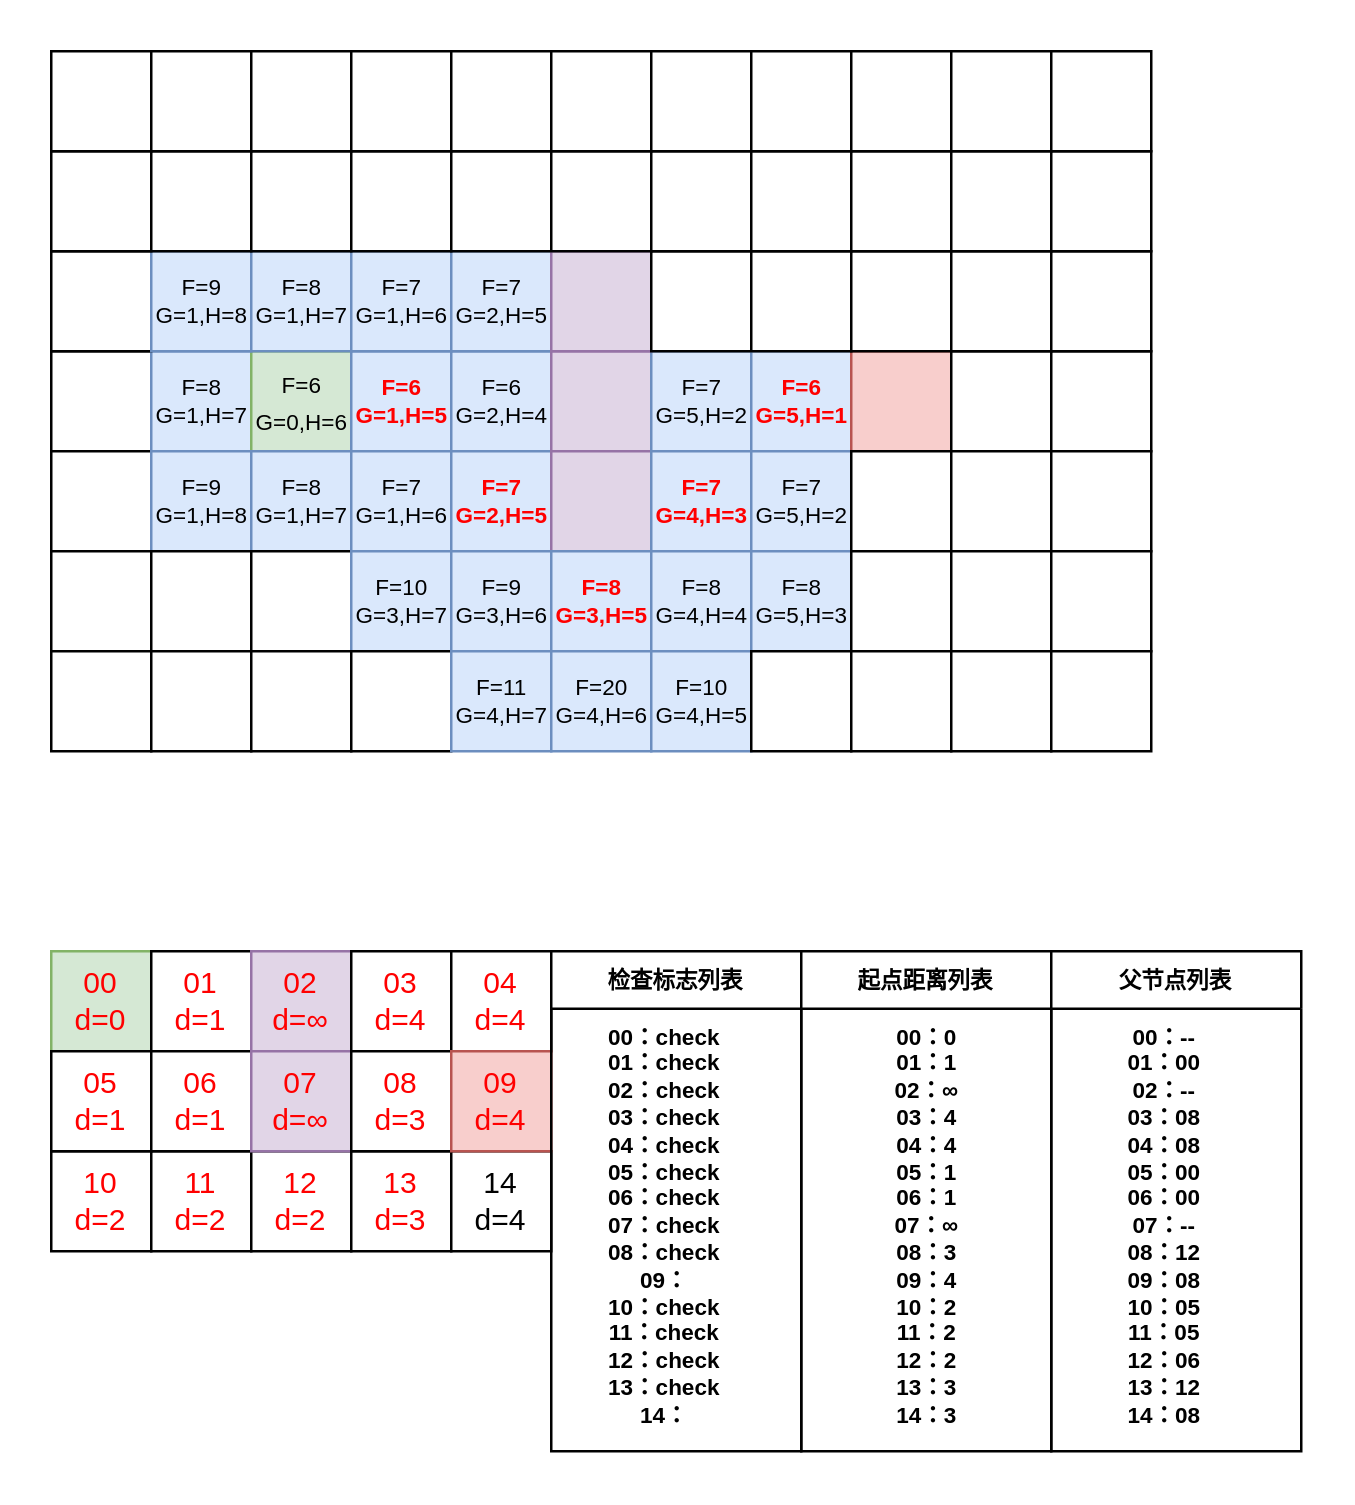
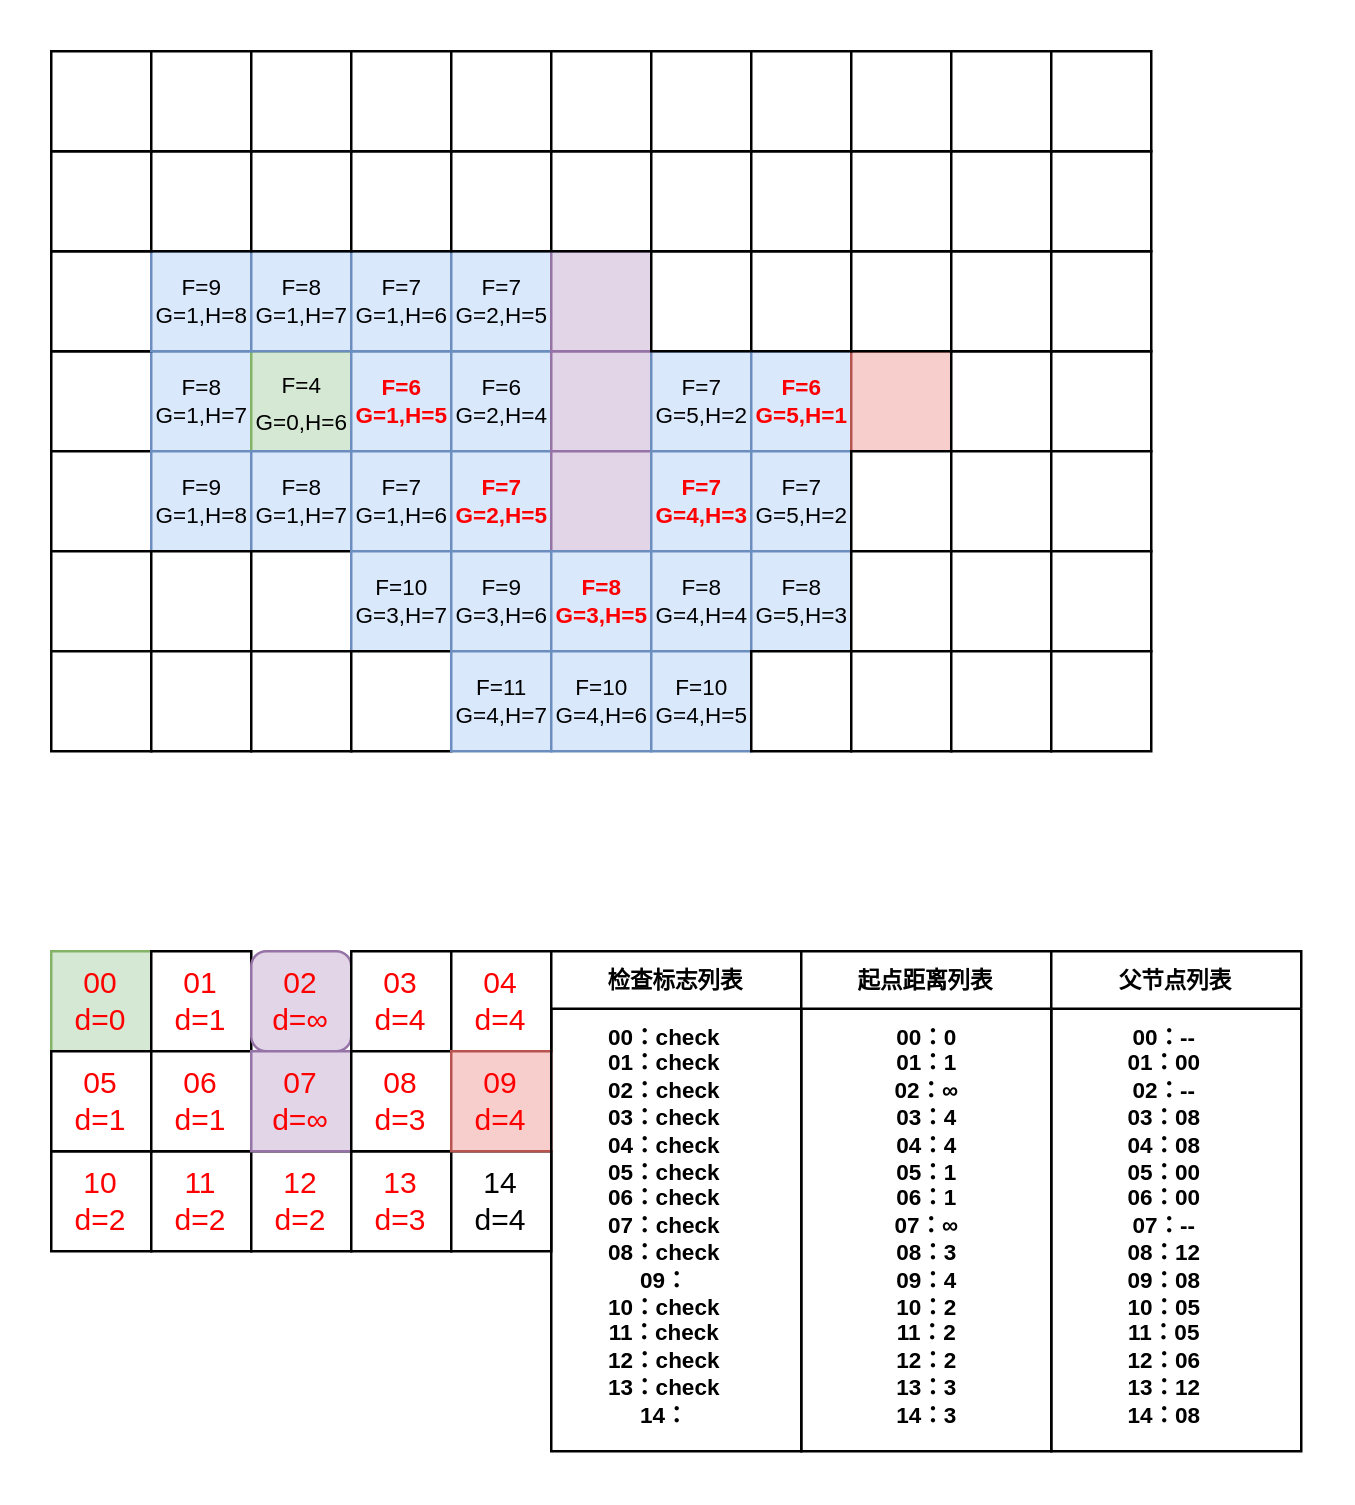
(303, 401) -> (303, 401)
(603, 701) -> (603, 701)
(301, 1001) -> (301, 1001)
